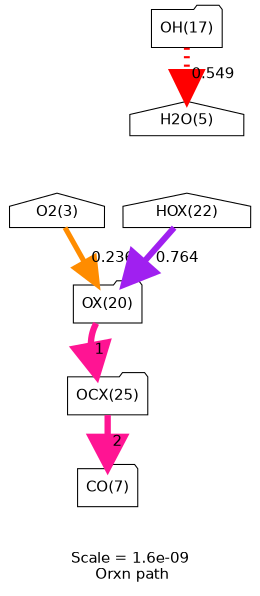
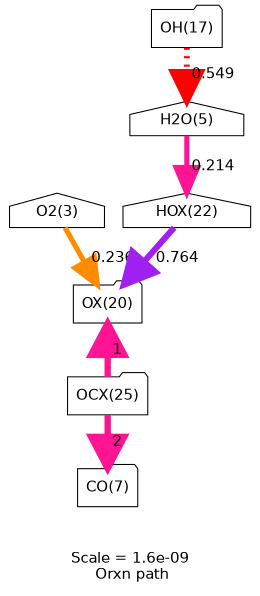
none -> (187, 152)
(92, 334) -> (108, 366)
